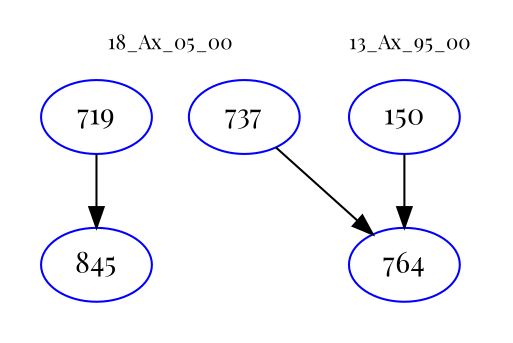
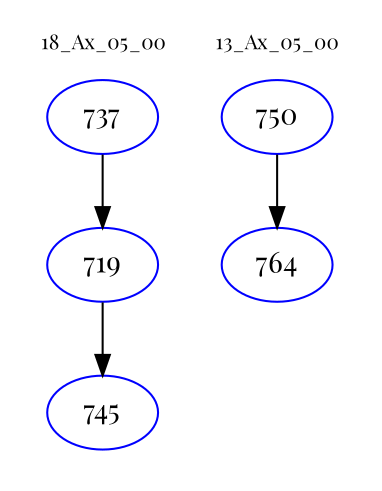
(411, 44) -> (278, 44)
(404, 117) -> (277, 117)
(302, 171) -> (103, 181)
(96, 265) -> (103, 413)
